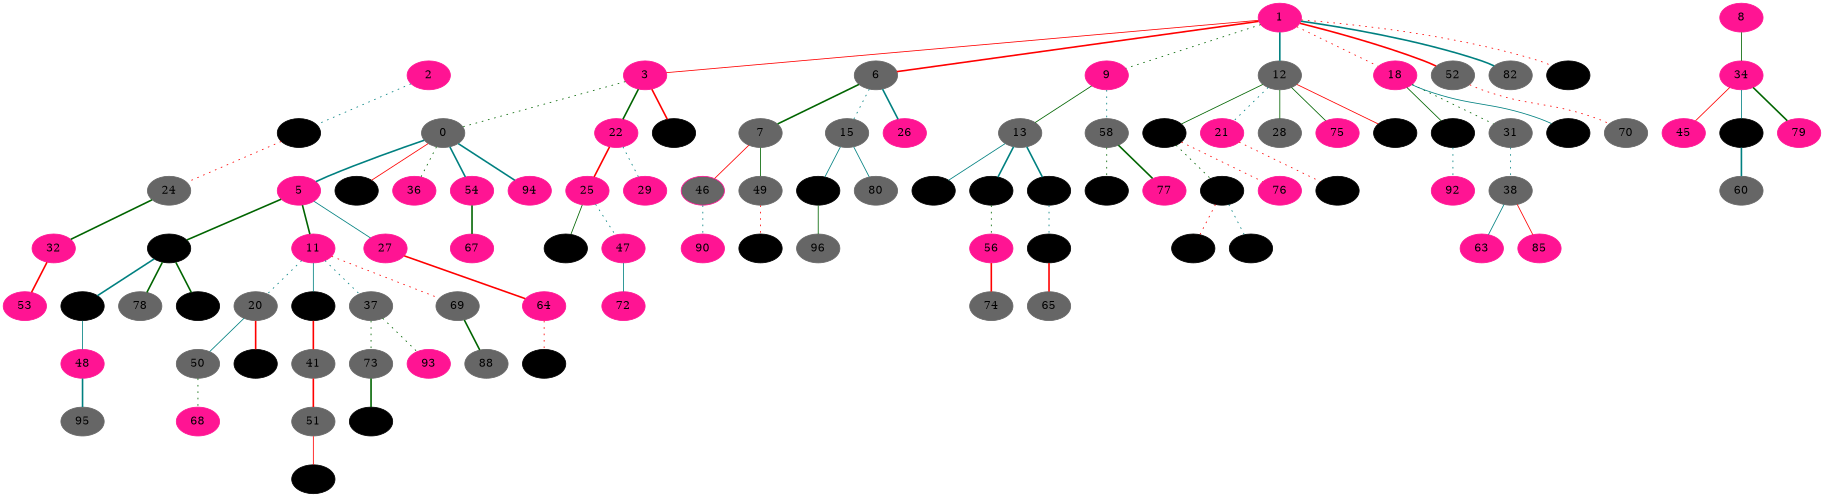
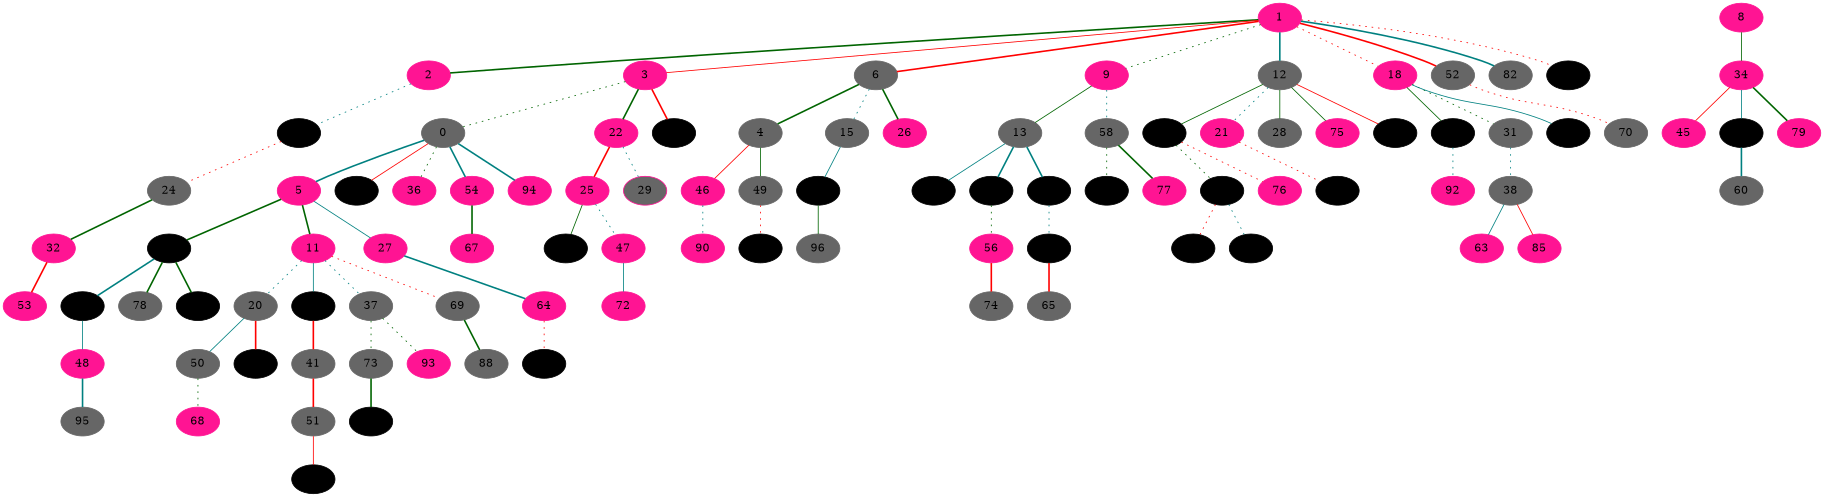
none -> (854, 45)
(890, 104) -> (890, 104)
(761, 133) -> (761, 133)
(645, 191) -> (645, 191)
(703, 191) -> (703, 191)
(876, 191) -> none
(465, 277) -> (465, 277)
